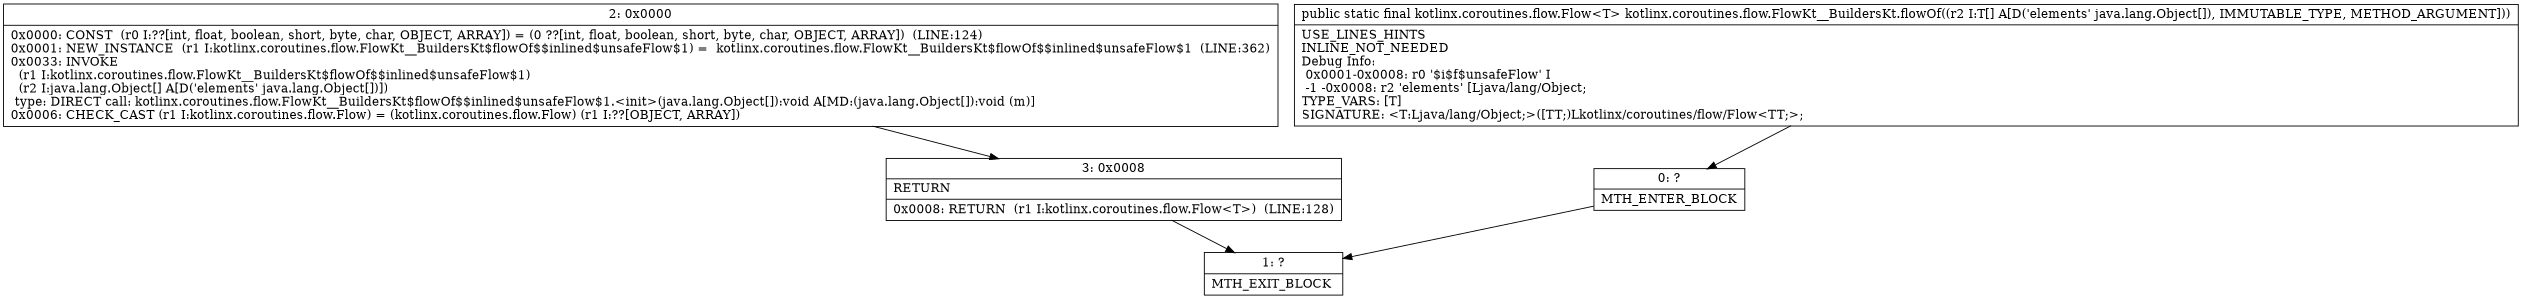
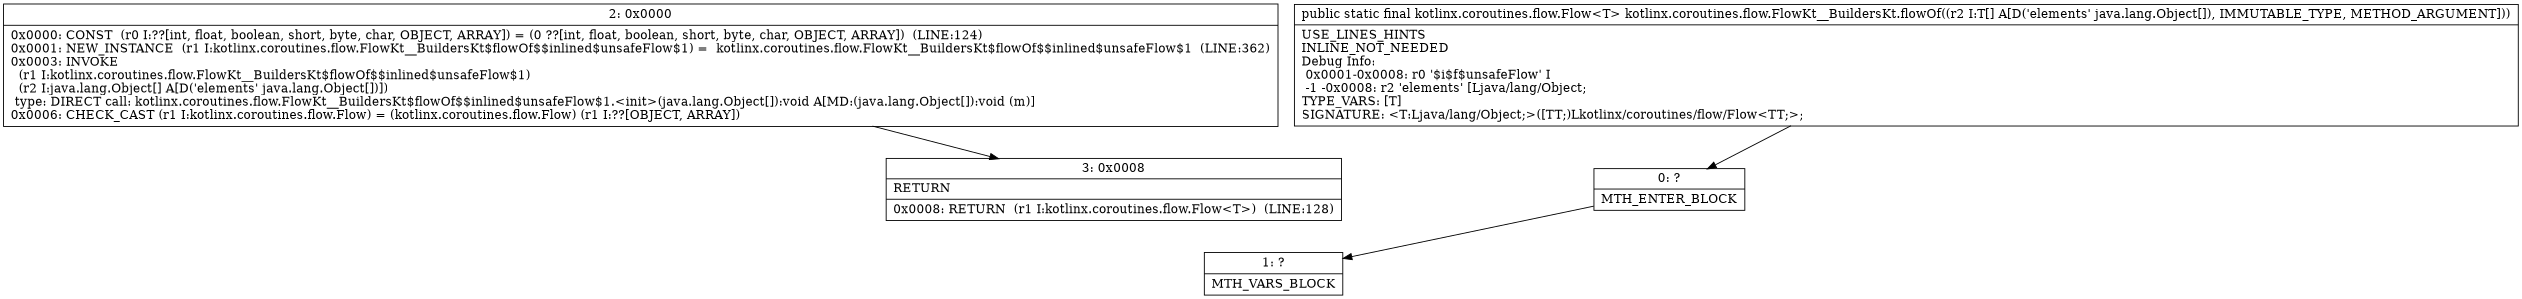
(69, 62) -> (69, 62)
(1199, 234) -> none
(1272, 284) -> (1274, 284)
